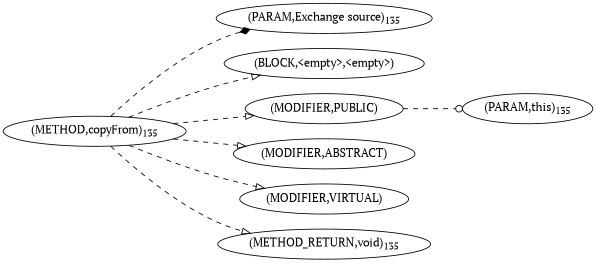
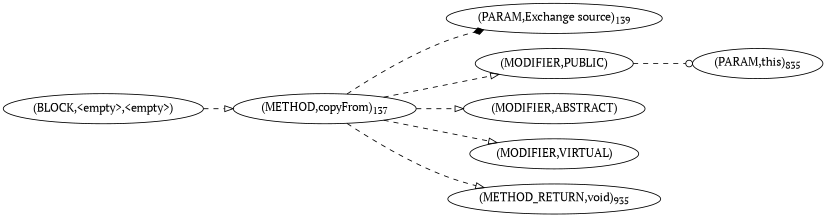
(393, 17) -> (623, 17)
(190, 95) -> (214, 109)
(563, 107) -> (793, 62)
(150, 130) -> (380, 107)
(391, 243) -> (622, 198)
